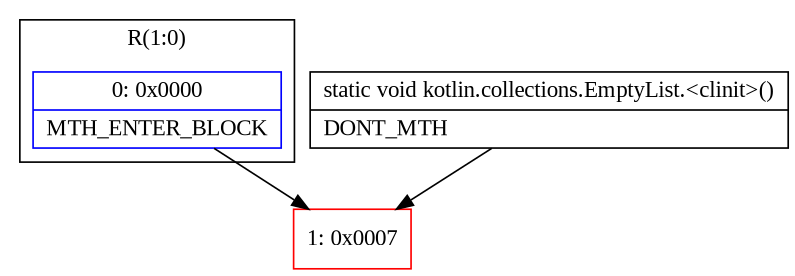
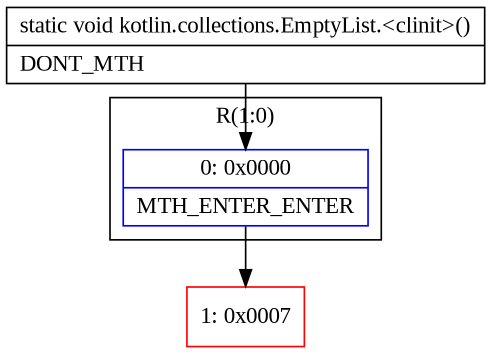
(157, 128) -> (246, 206)
(451, 174) -> (246, 108)
